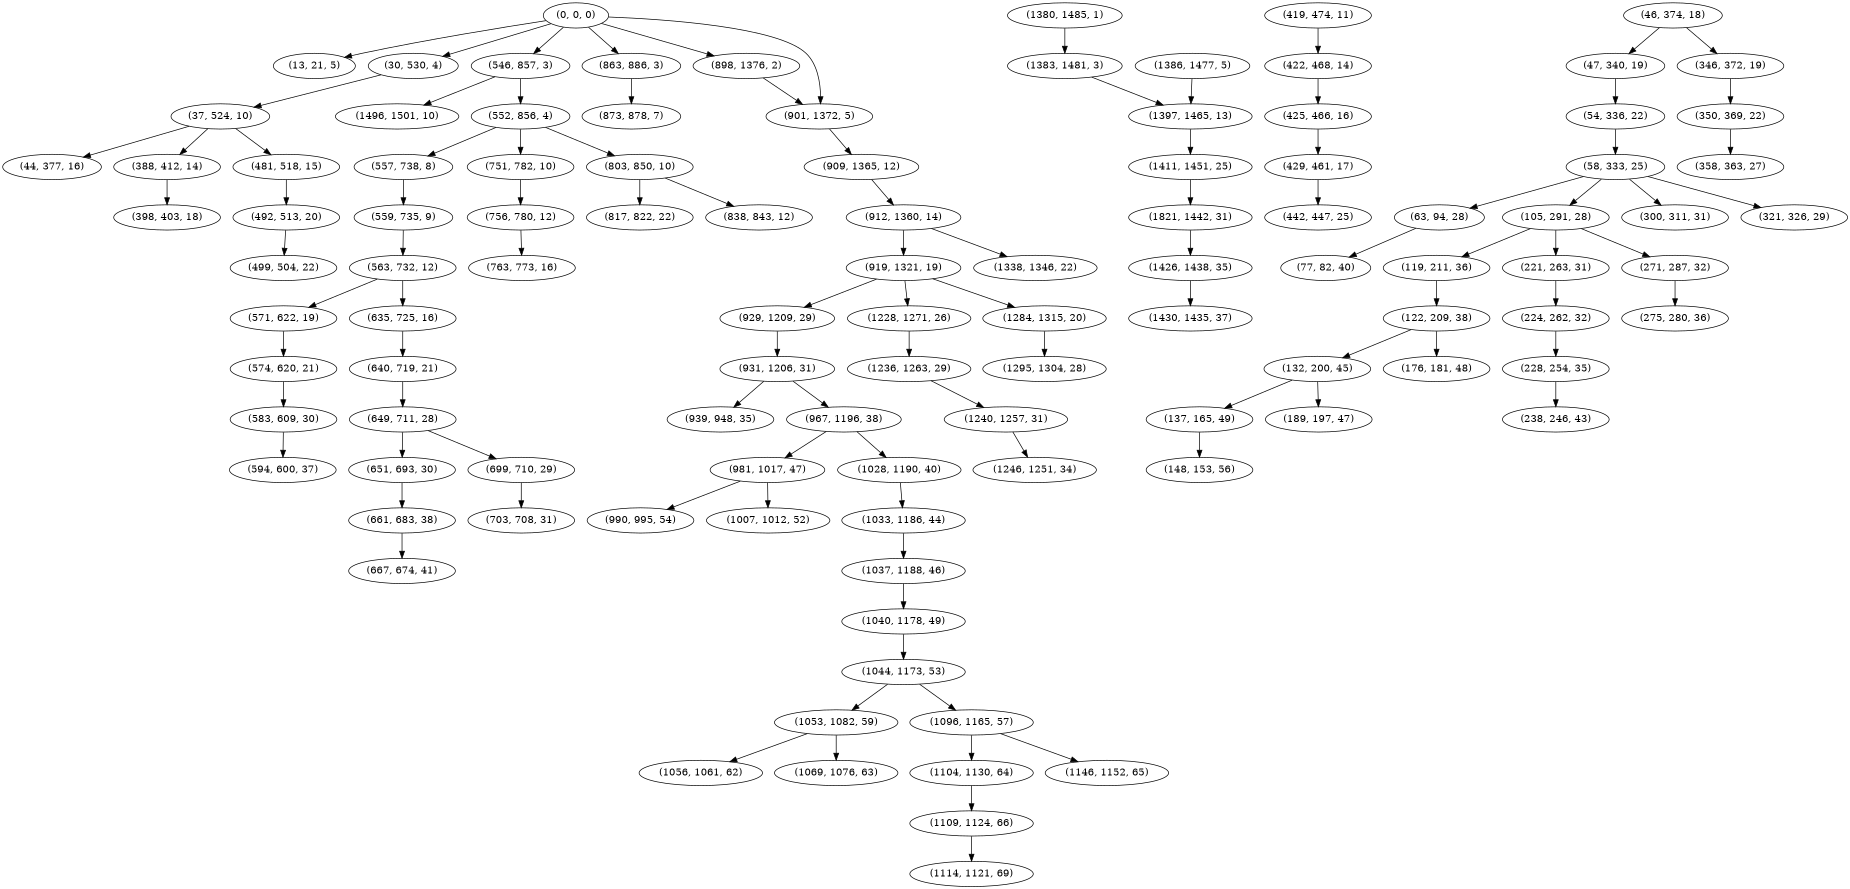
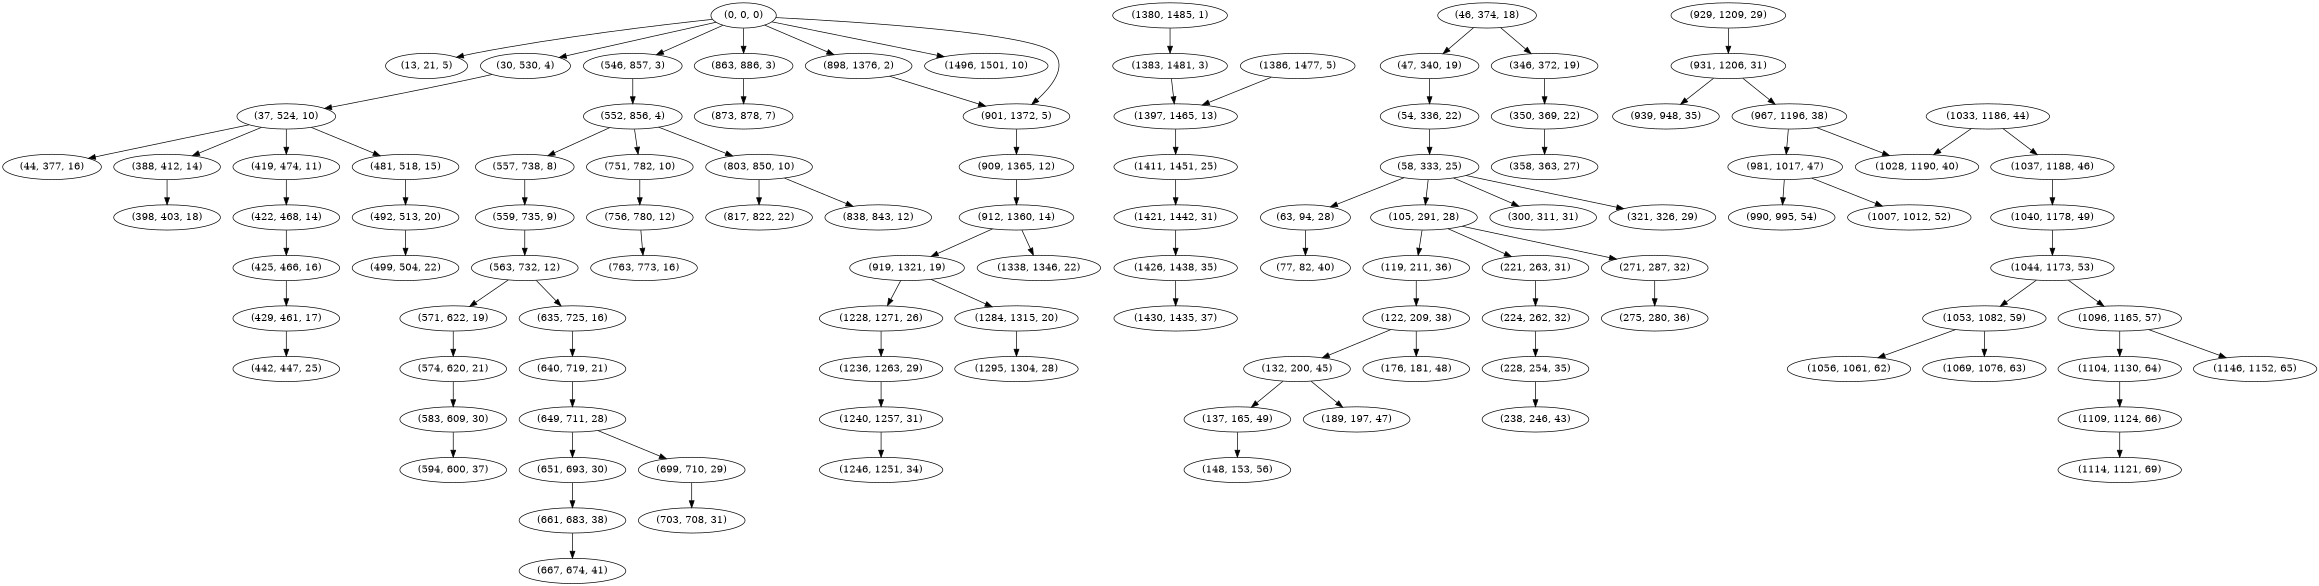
(463, 90) -> (854, 39)
none -> (286, 138)
(1190, 217) -> (1176, 217)
(844, 292) -> none
(901, 492) -> (1955, 140)
